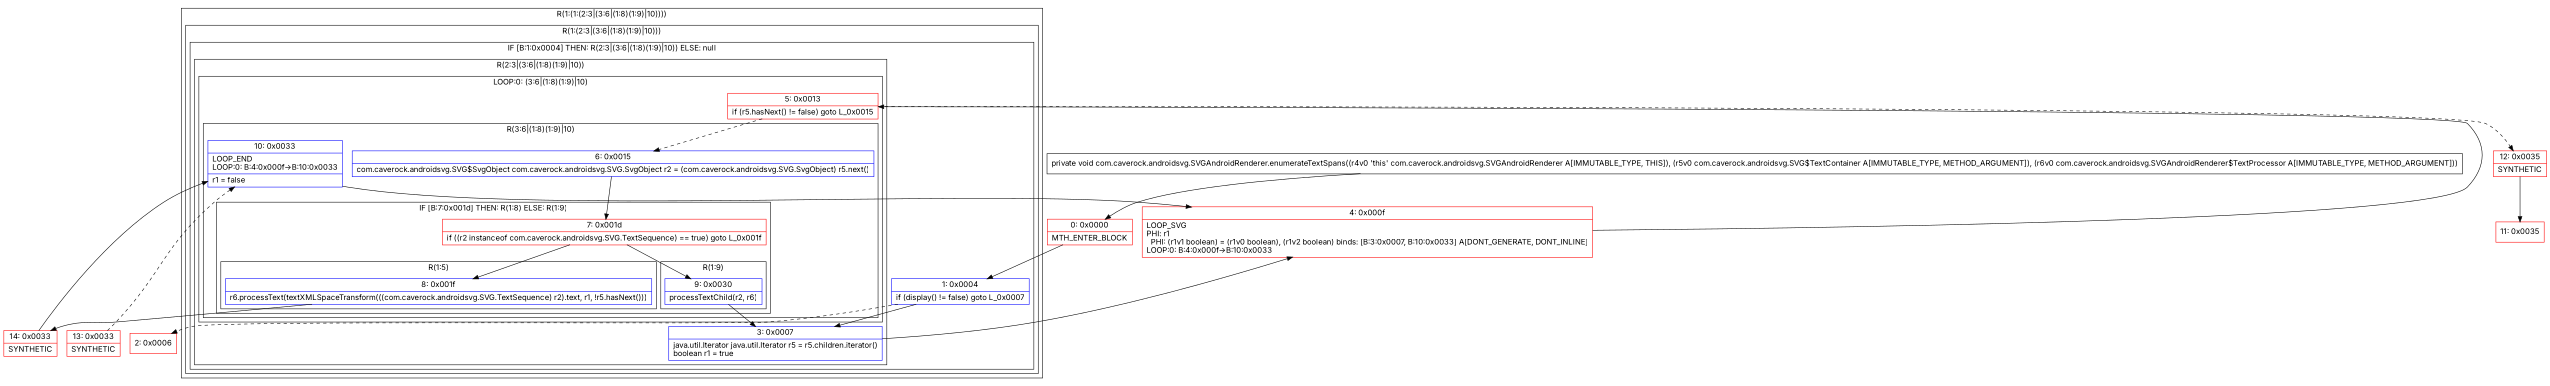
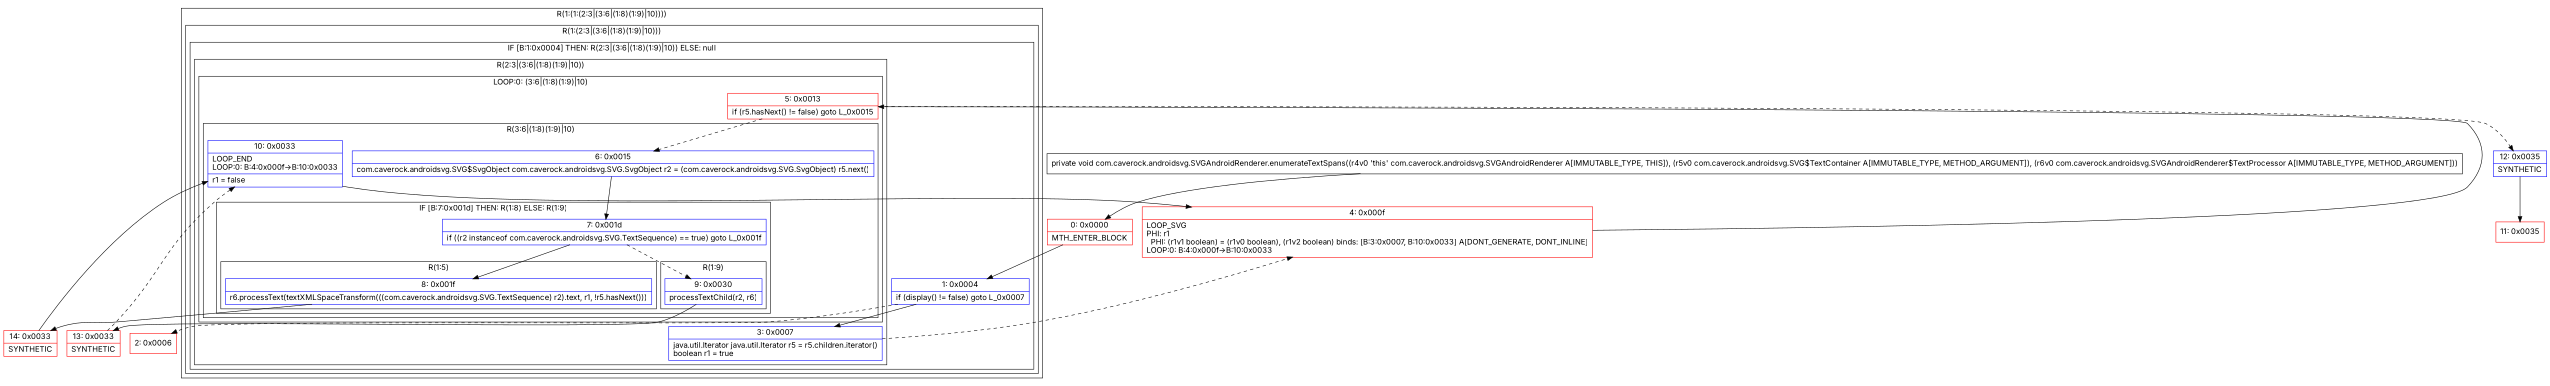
(2520, 164) -> (2520, 164)
(604, 232) -> (604, 232)
(652, 258) -> (652, 258)
(1087, 312) -> (1087, 312)
(740, 314) -> (409, 324)
